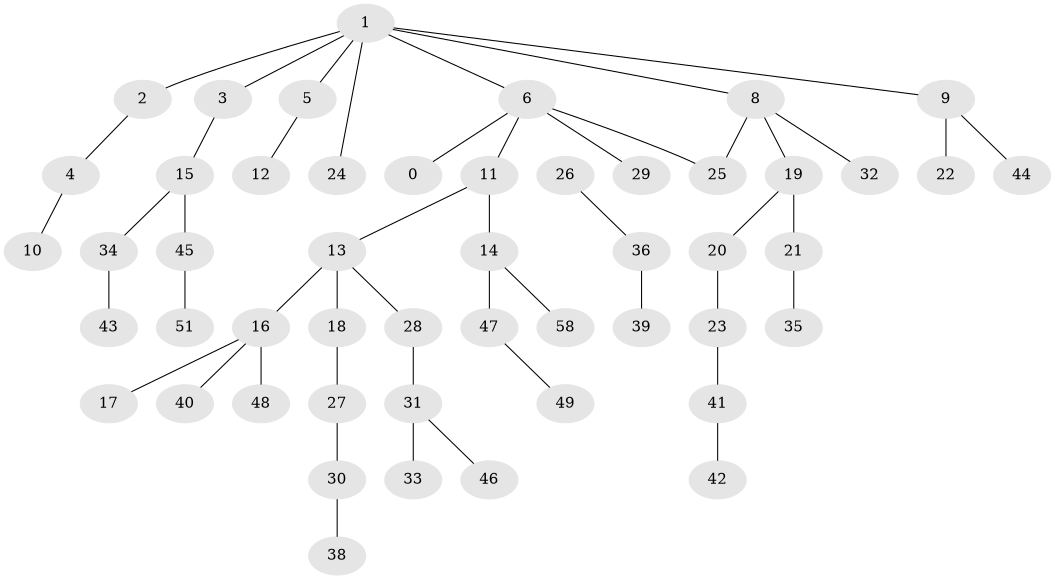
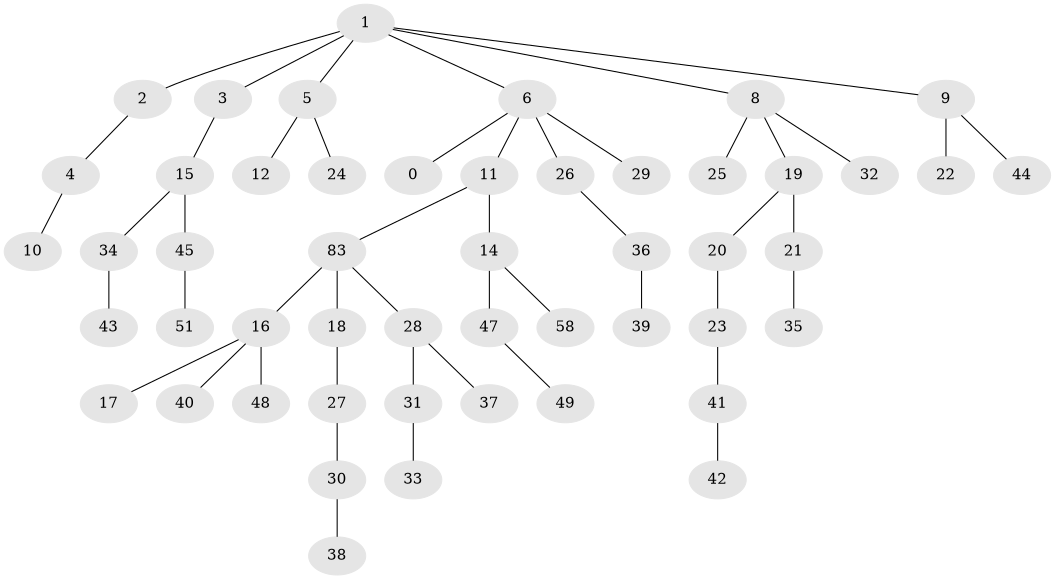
(351, 99) -> (322, 137)
(624, 135) -> (546, 137)
(337, 252) -> (337, 252)
none -> (489, 404)
(489, 480) -> none
